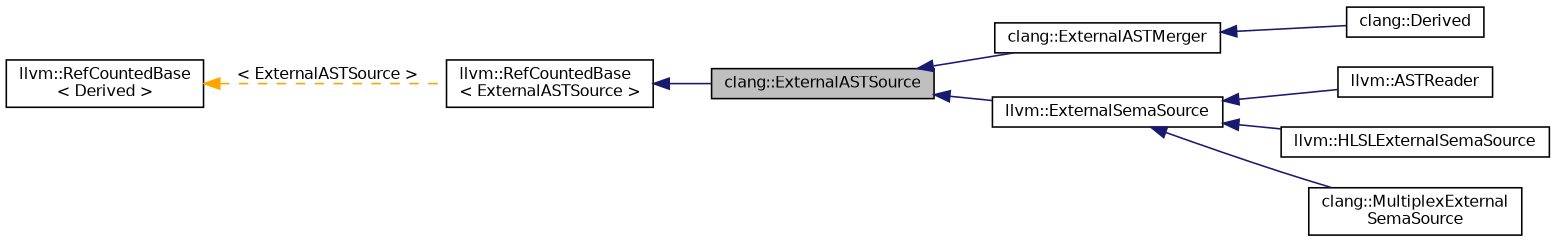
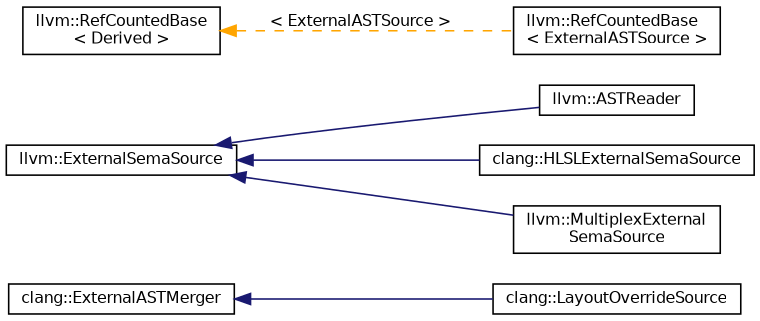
(1415, 22) -> (617, 299)
(823, 84) -> none
(1415, 142) -> (617, 160)
(1415, 211) -> (617, 230)
